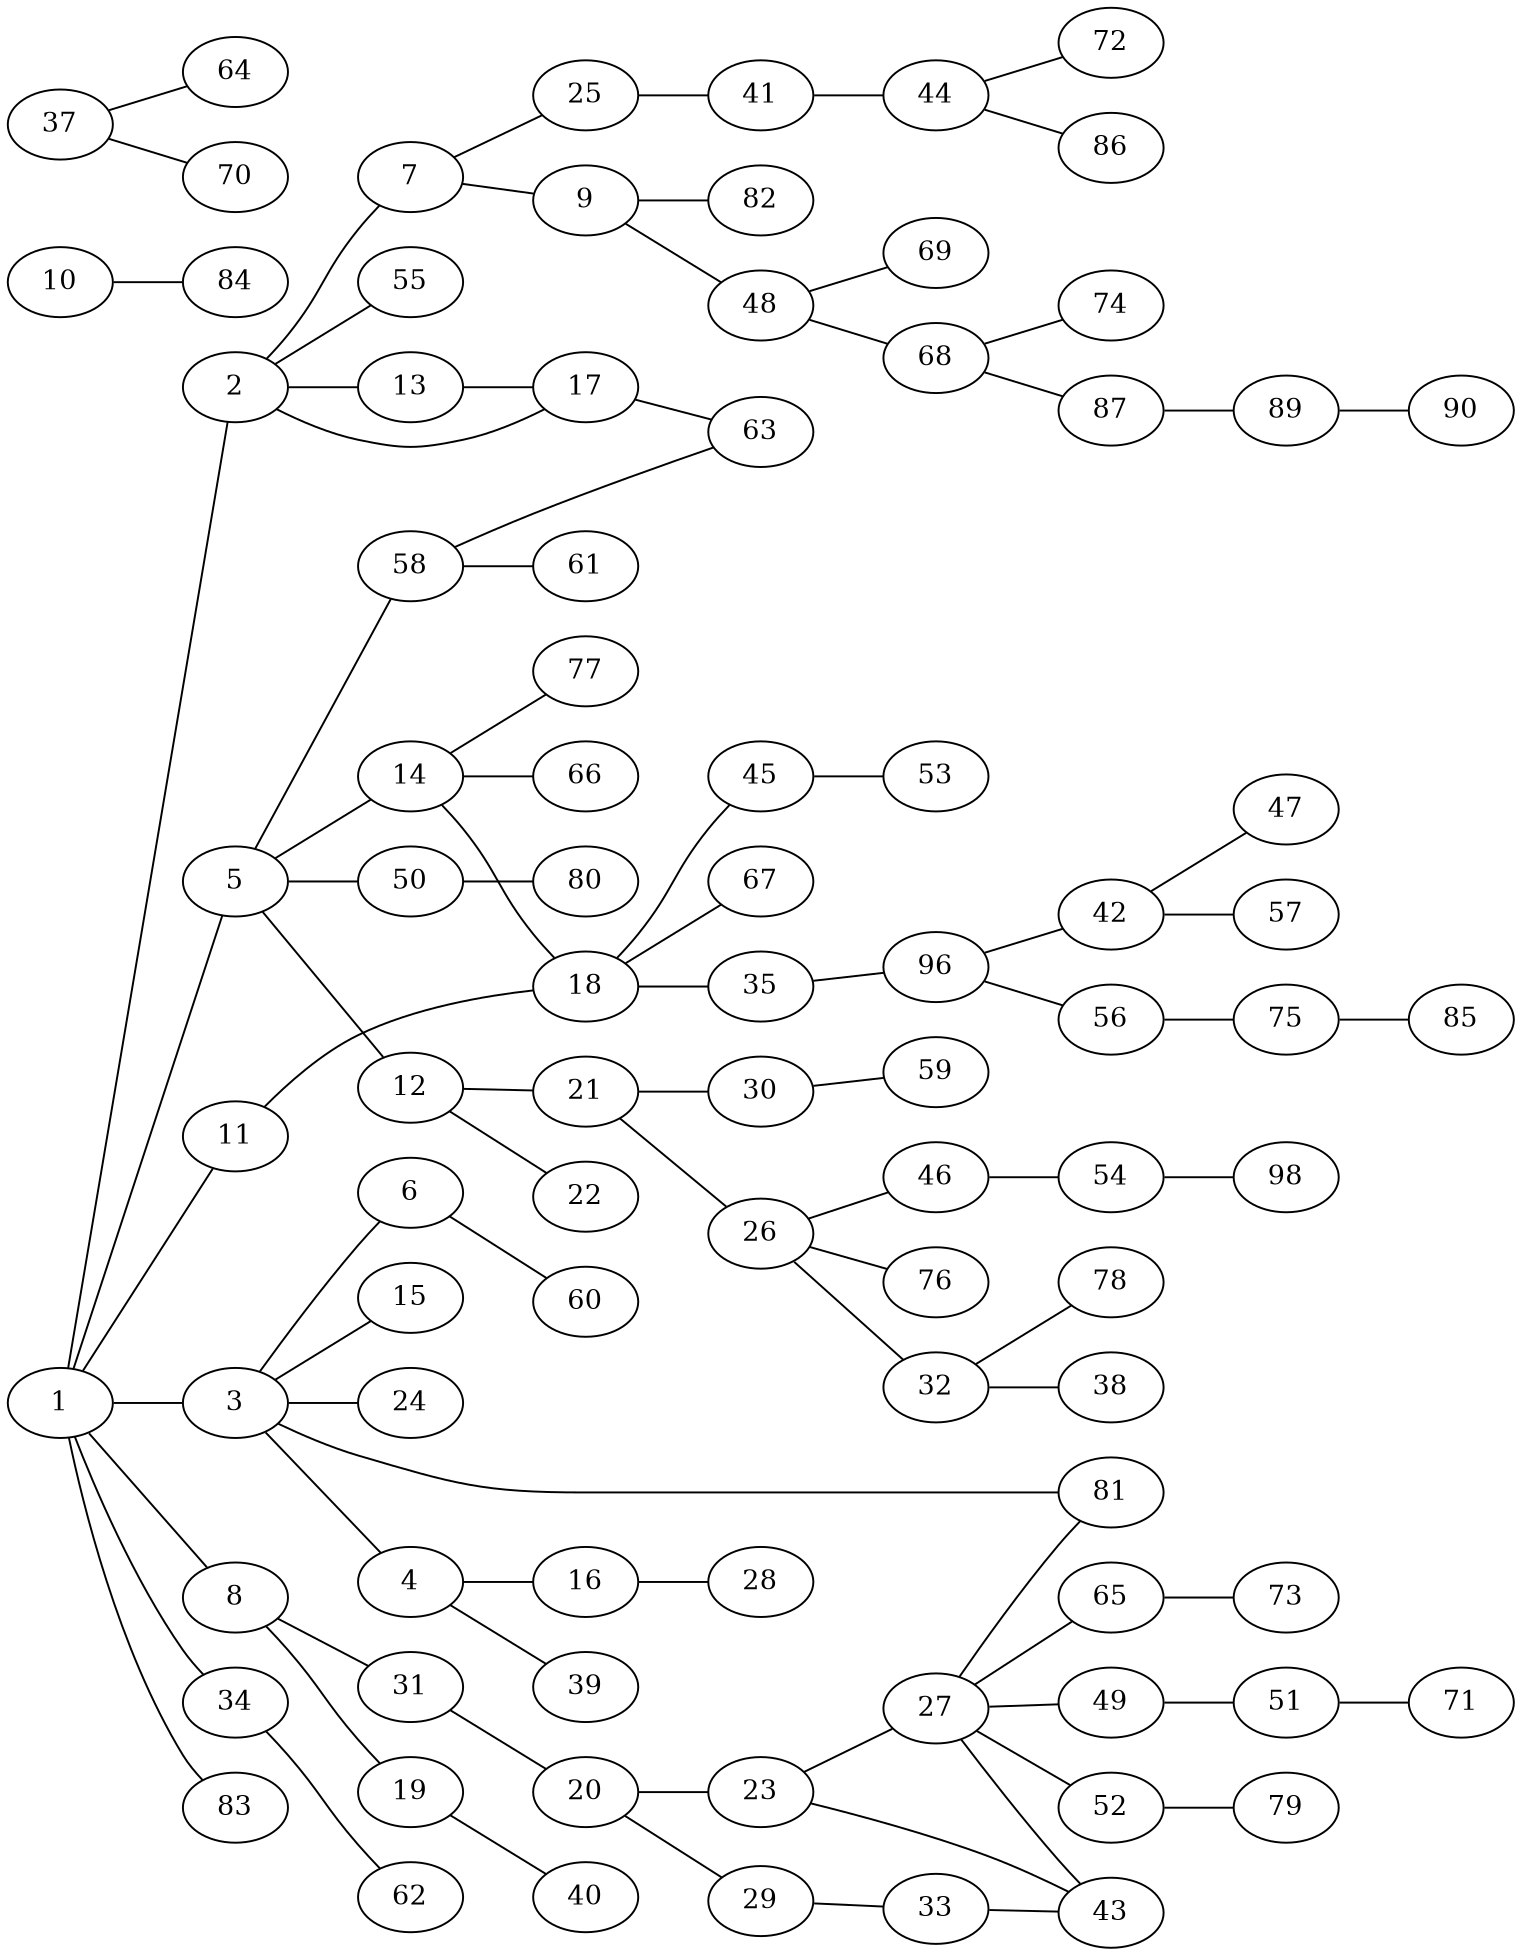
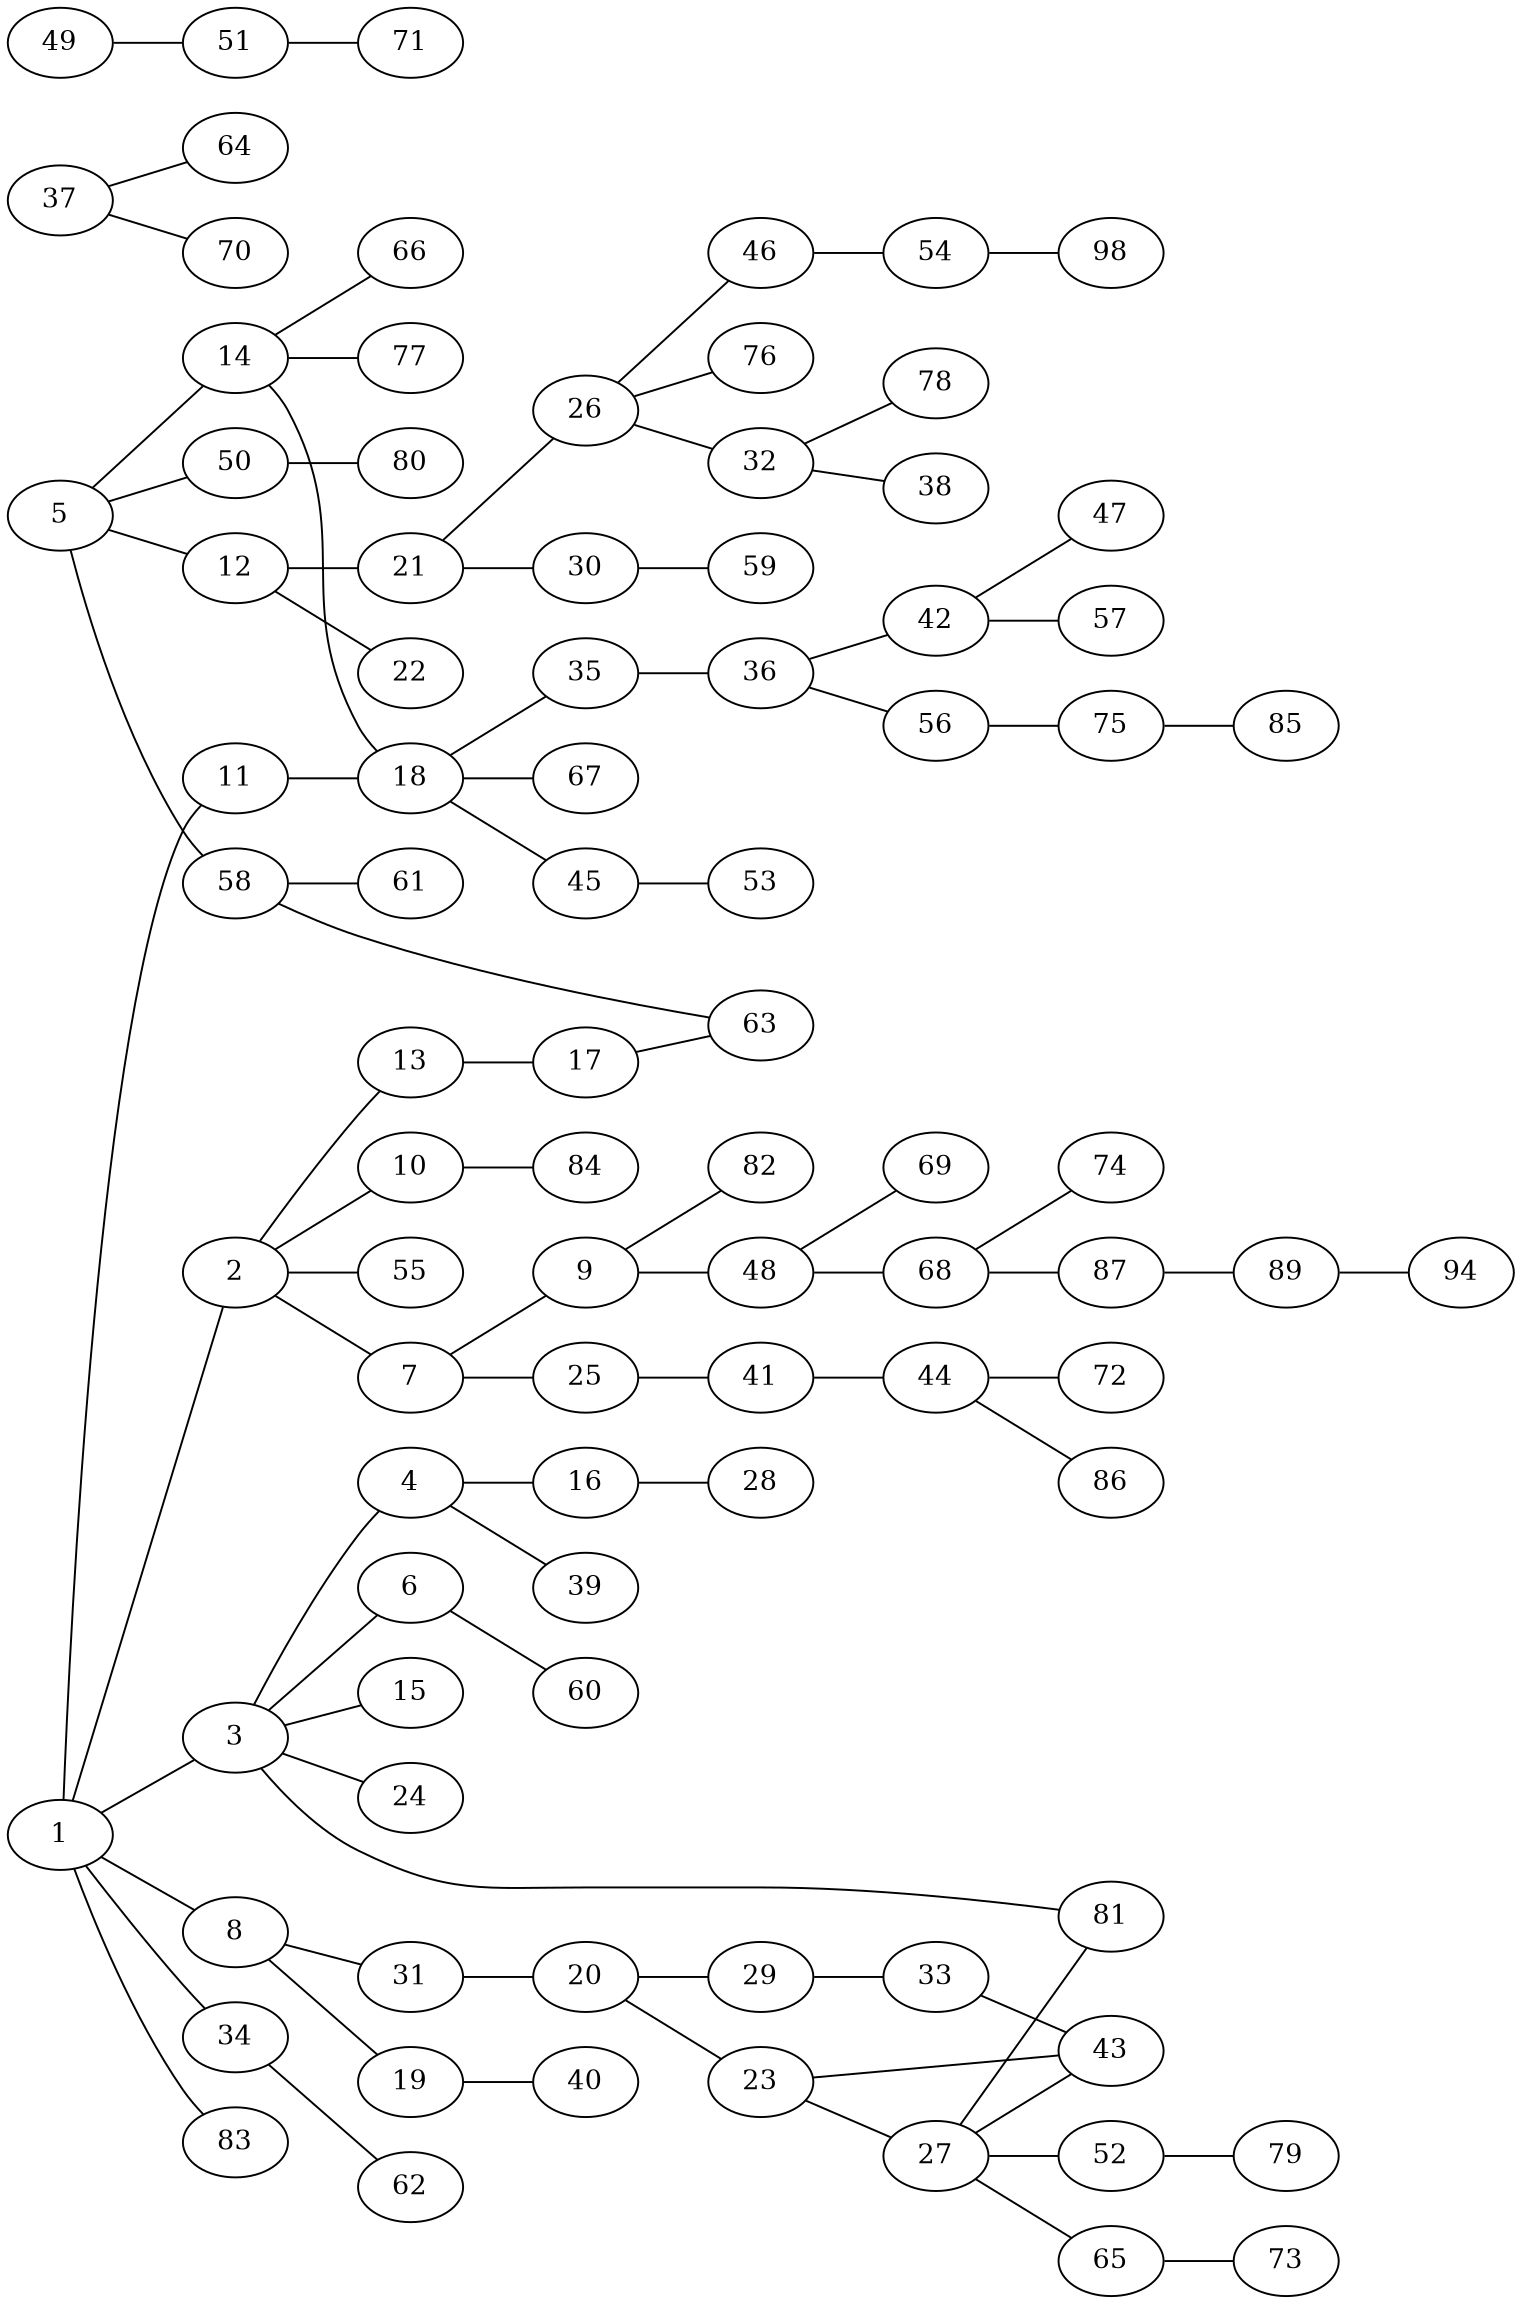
(1461, 411) -> (1461, 1273)
(411, 447) -> (323, 1220)
(936, 967) -> (761, 673)
(148, 1142) -> none
(1024, 1706) -> none
